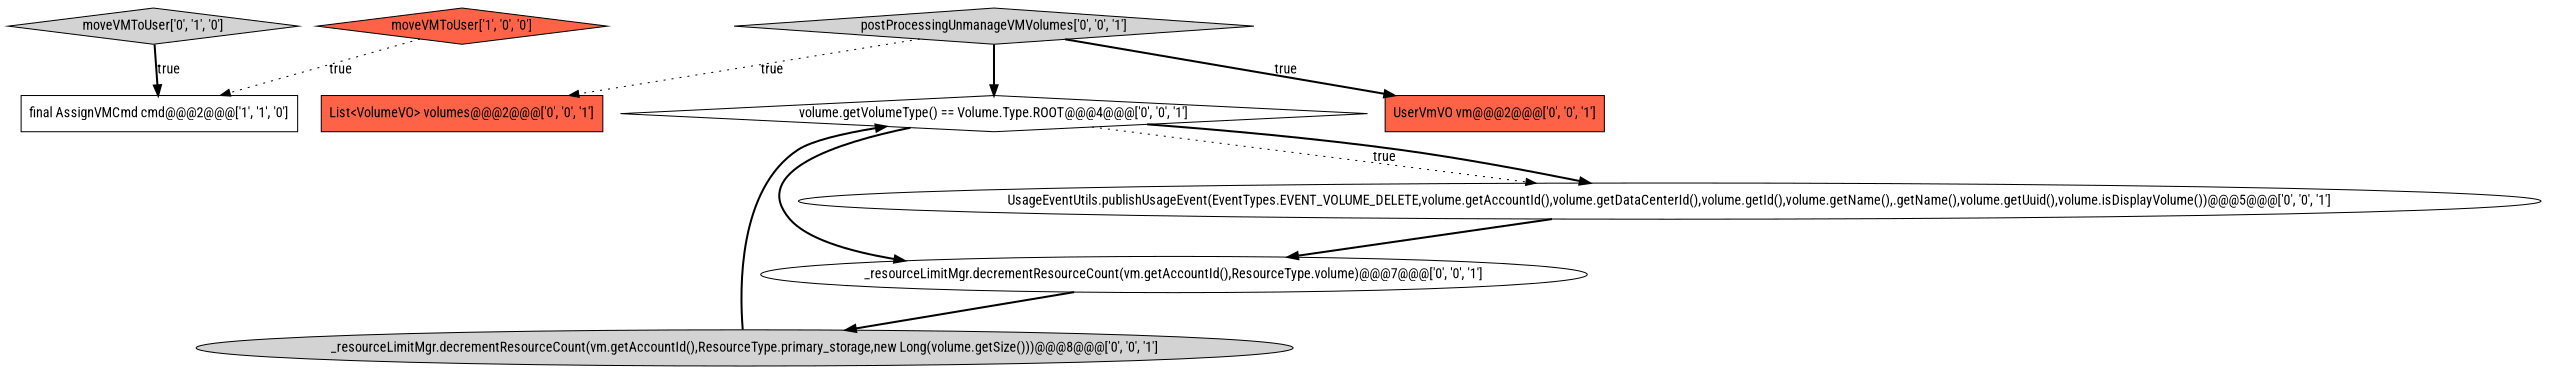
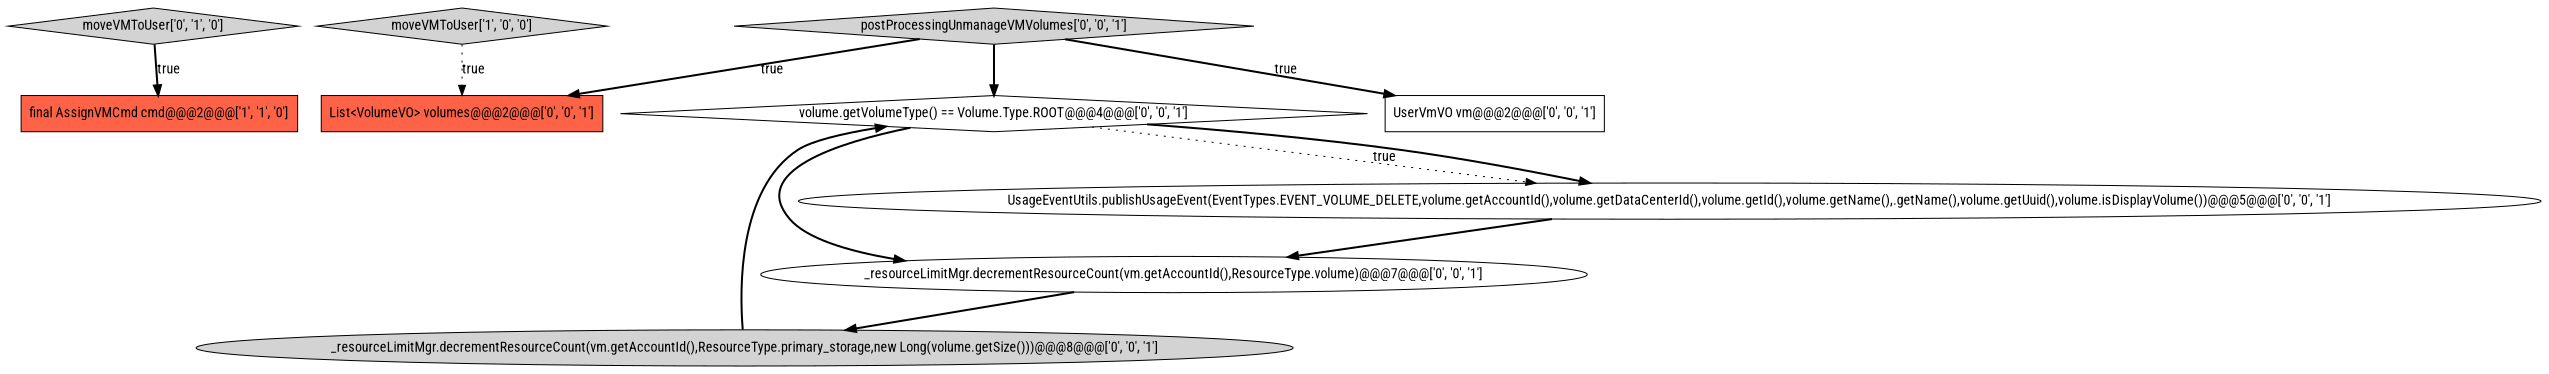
(462, 26) -> (462, 26)
(325, 66) -> (462, 65)
(749, 66) -> (749, 66)
(159, 114) -> (159, 114)
(1495, 114) -> (1495, 114)
